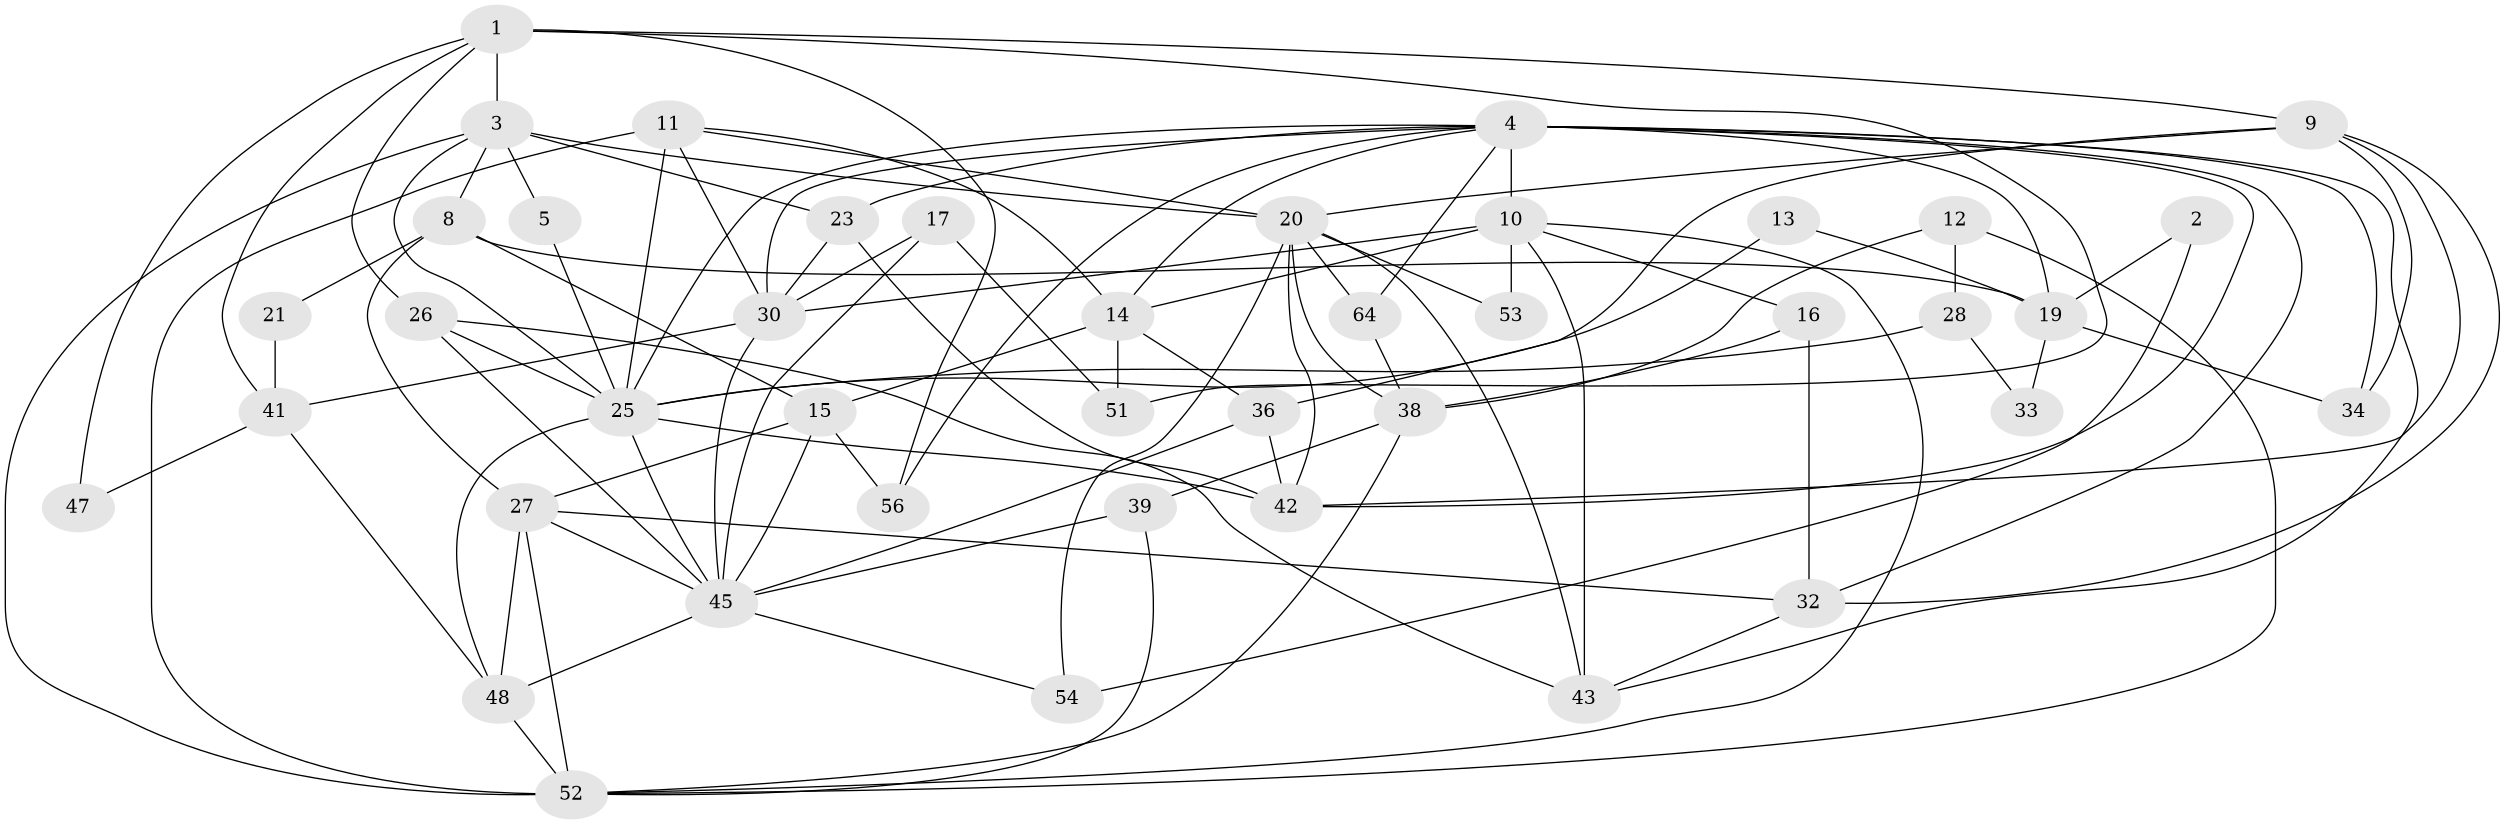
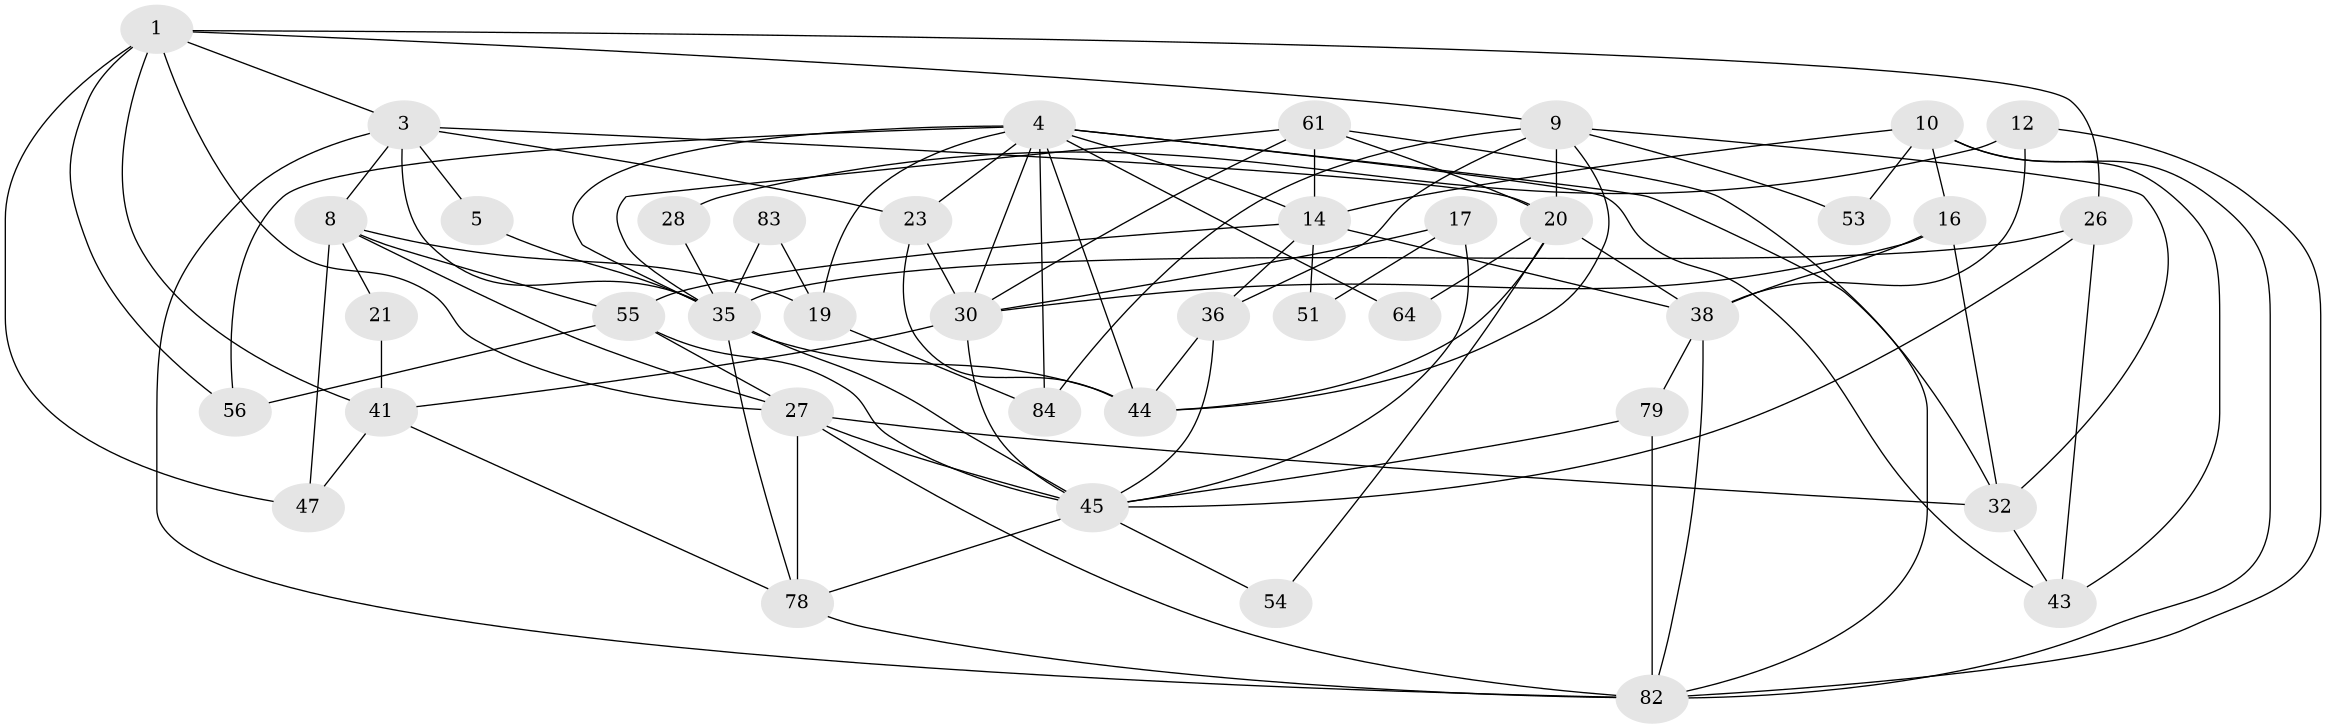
(1854, 119) -> (420, 288)
(669, 125) -> (1315, 125)
(1511, 173) -> none
(1784, 221) -> (770, 221)
(2197, 221) -> none
(1208, 261) -> (1487, 287)
(1414, 274) -> (1708, 167)
(1387, 363) -> (1508, 268)
none -> (320, 364)
(623, 412) -> (724, 316)
(820, 412) -> (629, 316)
(2027, 412) -> none
(2354, 412) -> (1045, 412)
(1498, 424) -> none
(1140, 508) -> (1652, 412)
(1287, 508) -> (1140, 412)
(498, 699) -> (798, 603)
(572, 795) -> (1652, 699)
